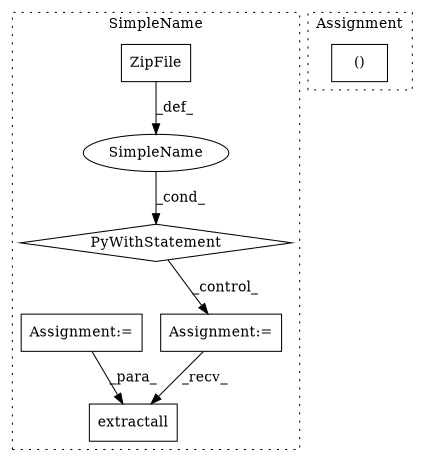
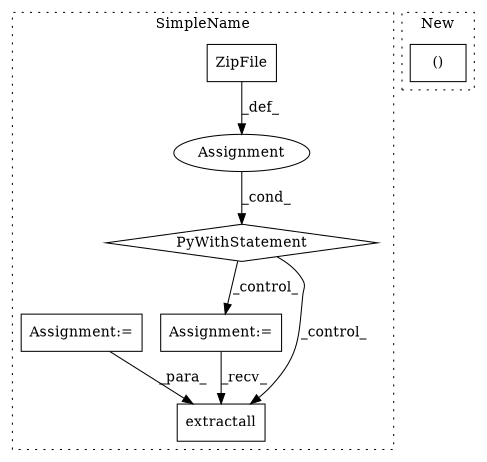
(360, 24) -> (438, 24)
(156, 153) -> (242, 153)
none -> (300, 327)
